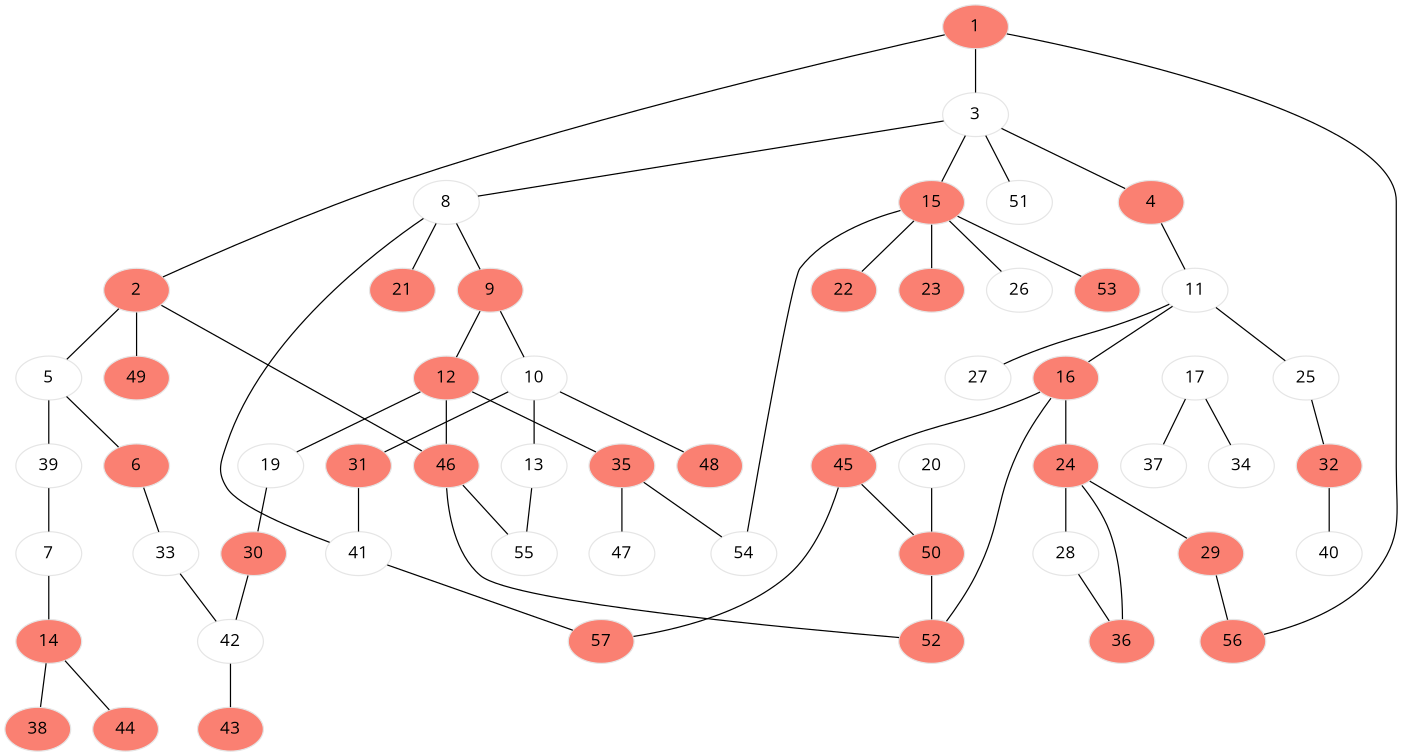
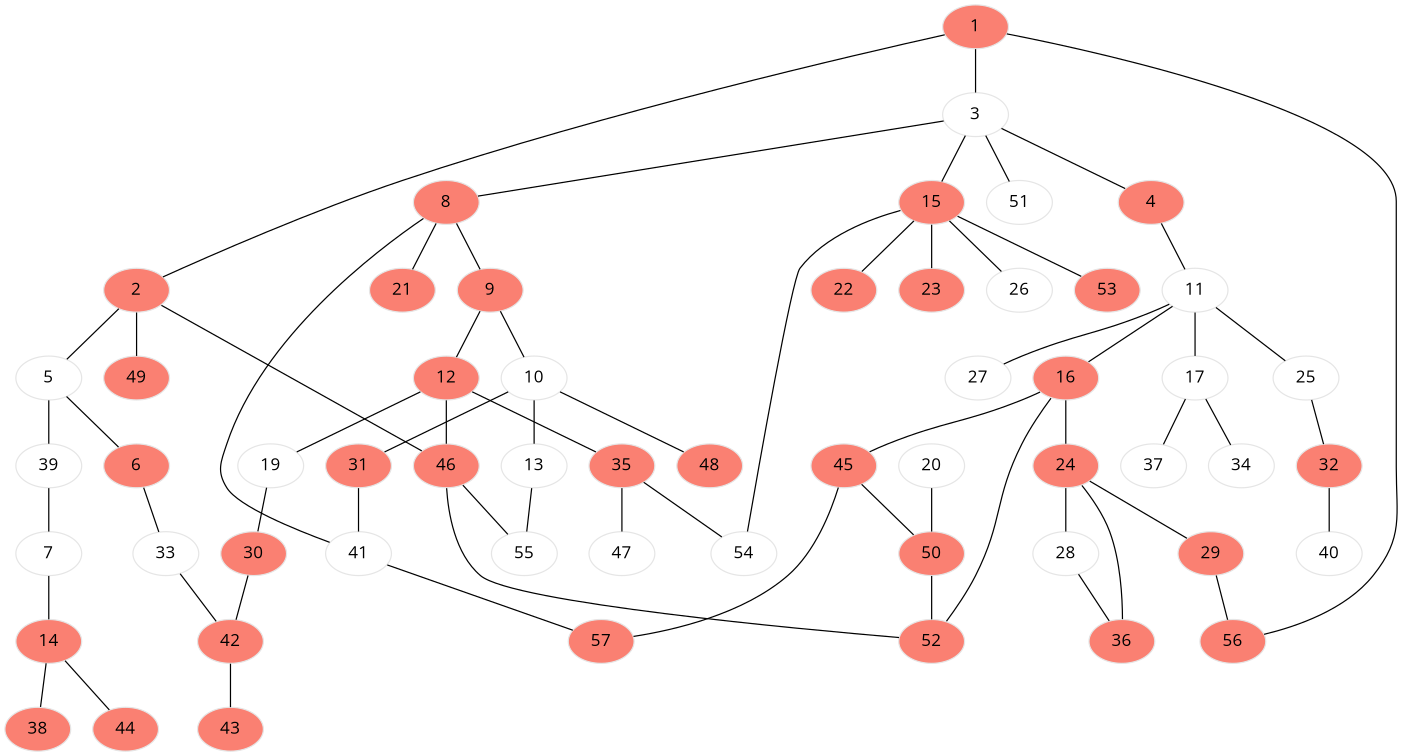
(446, 202) -> (446, 202)
none -> (1195, 334)
(230, 641) -> (230, 641)
